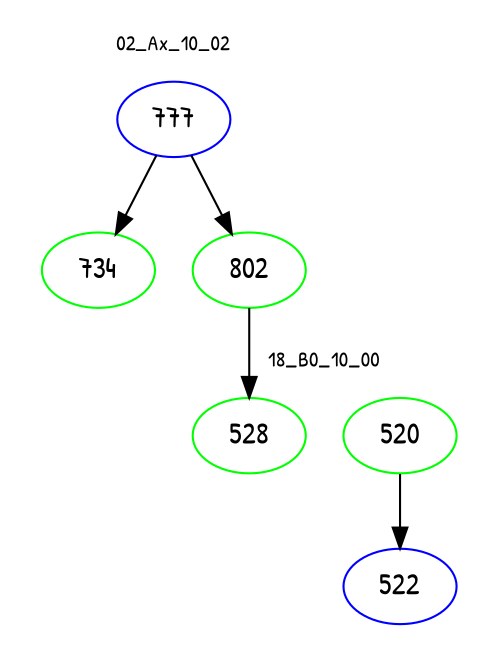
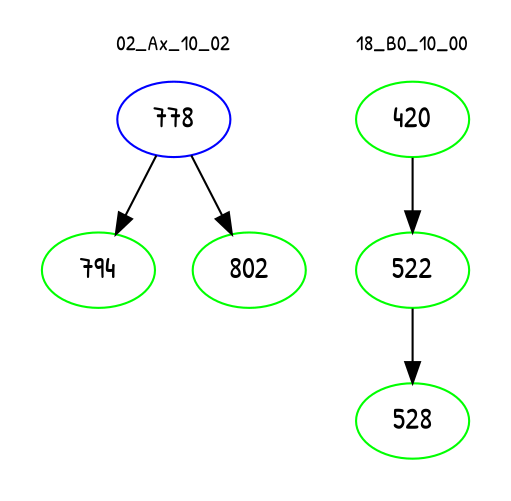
(174, 119) -> (174, 119)
(98, 270) -> (98, 270)
(249, 354) -> (413, 335)
(400, 436) -> (413, 119)
(400, 586) -> (413, 270)
